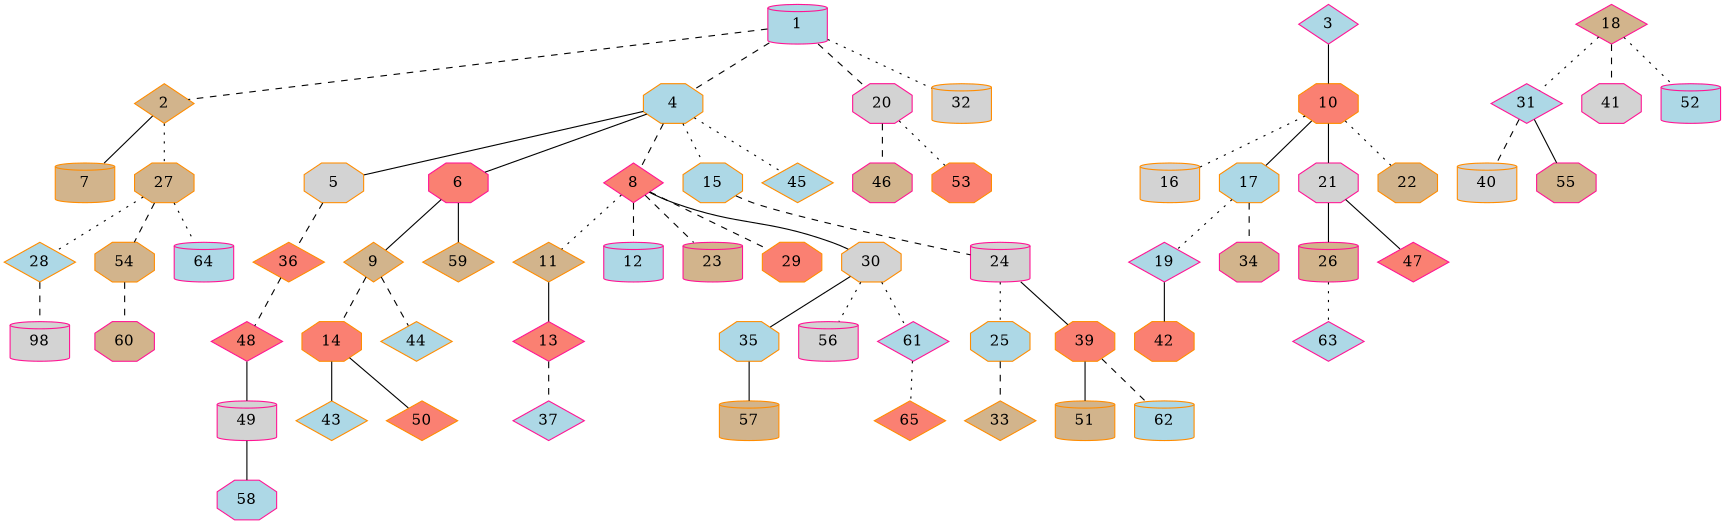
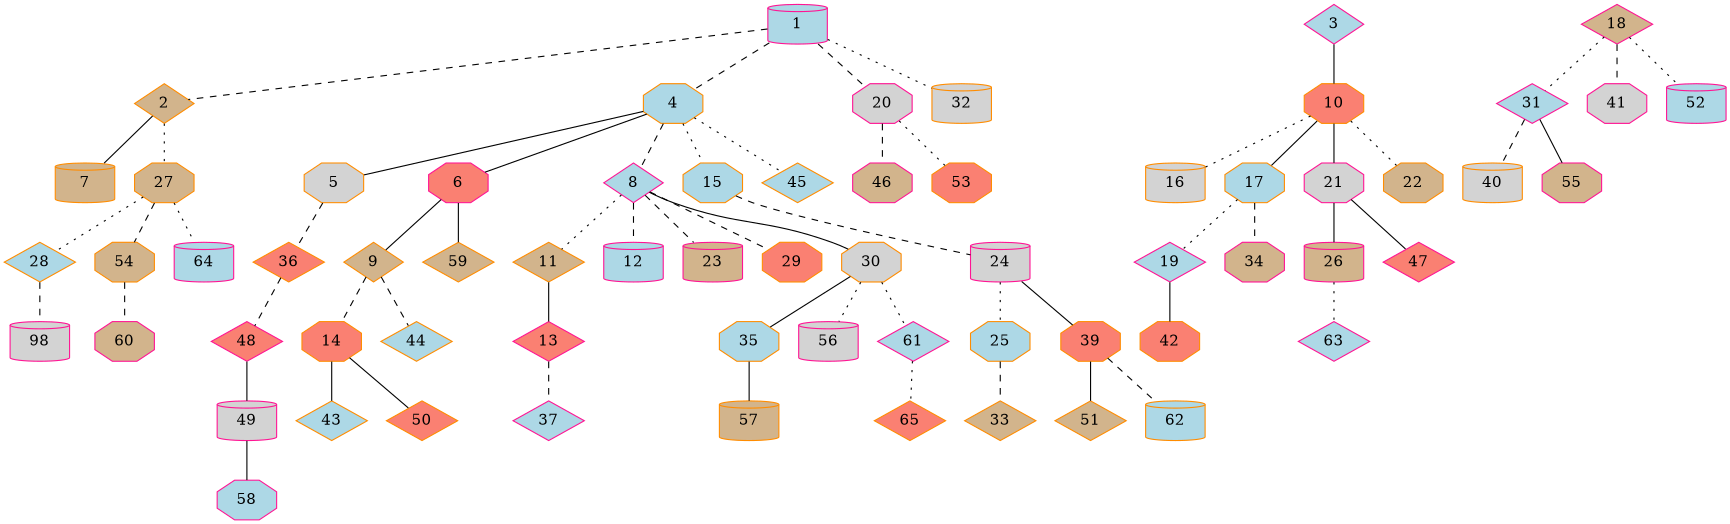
(633, 183) -> (633, 183)
(1085, 421) -> (1091, 421)
